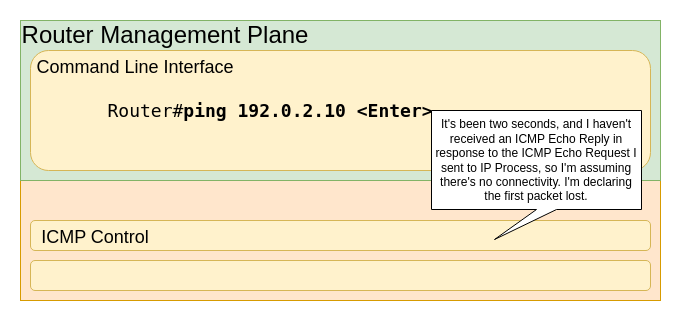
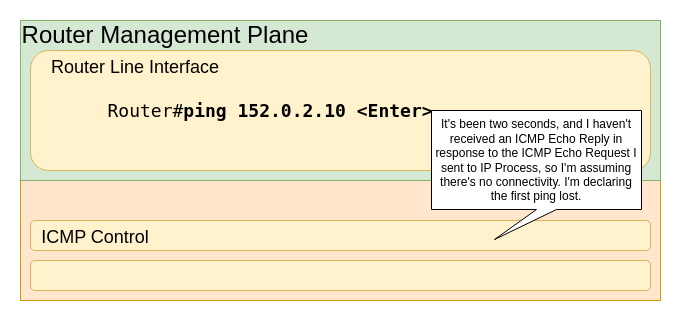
(136, 66) -> (136, 66)
(271, 111) -> (271, 111)
(537, 161) -> (537, 161)
